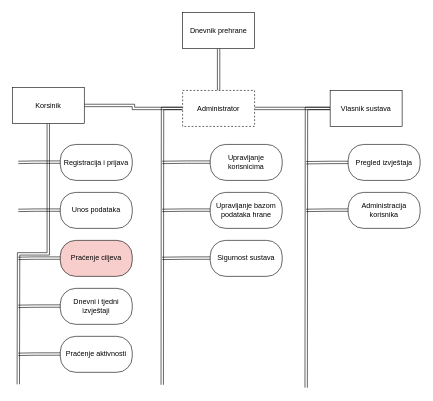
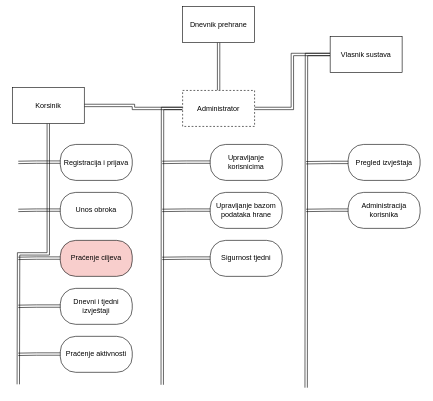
(219, 30) -> (219, 24)
(366, 108) -> (366, 54)
(96, 210) -> (96, 210)
(246, 258) -> (246, 258)
